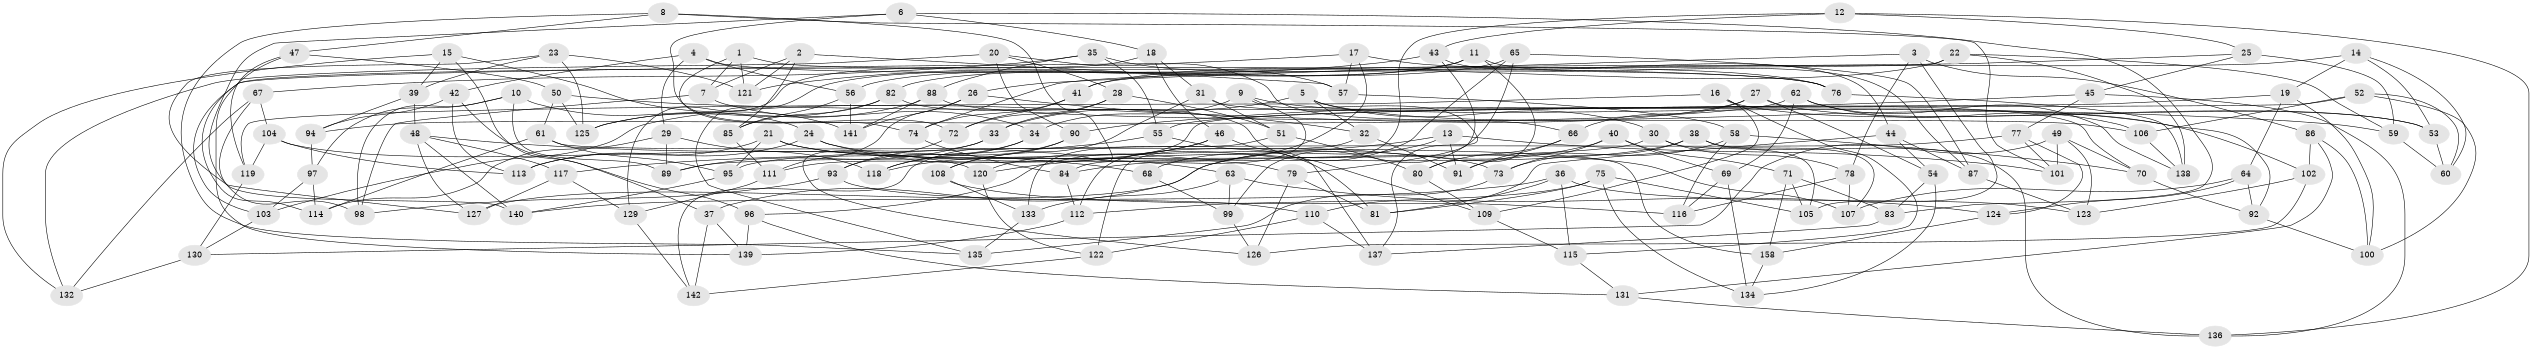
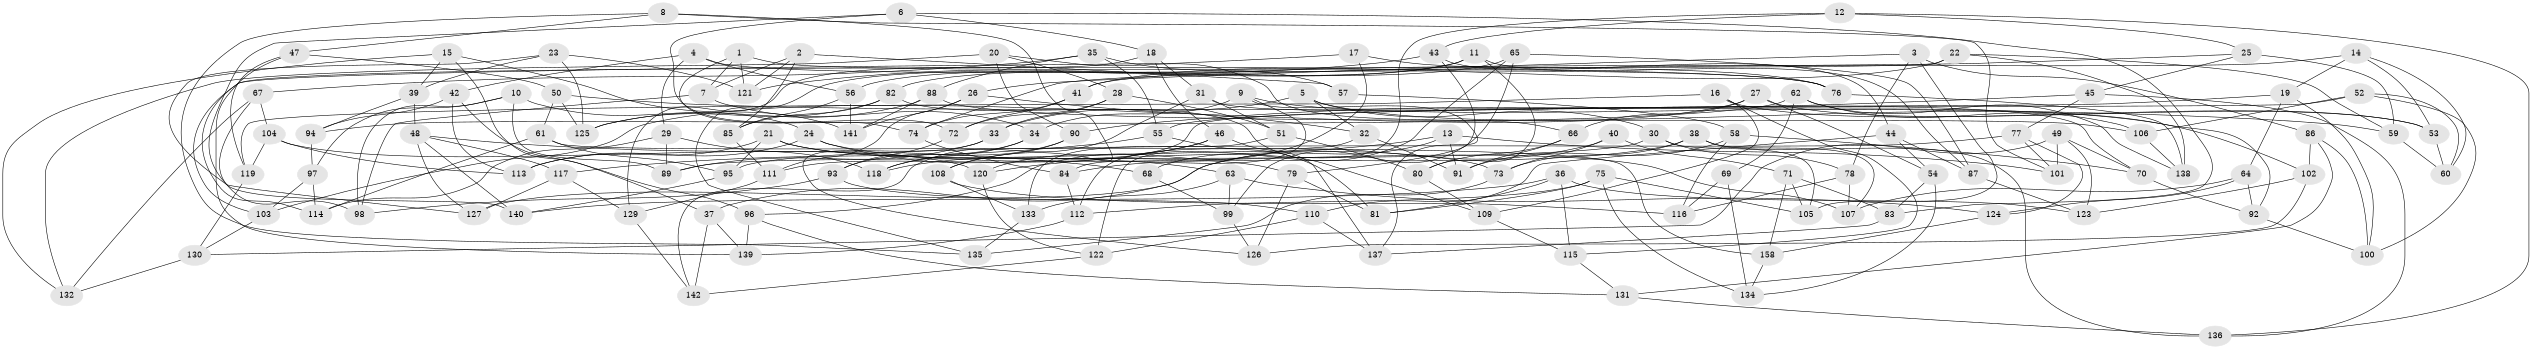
(1349, 74) -> none
(1669, 157) -> none
